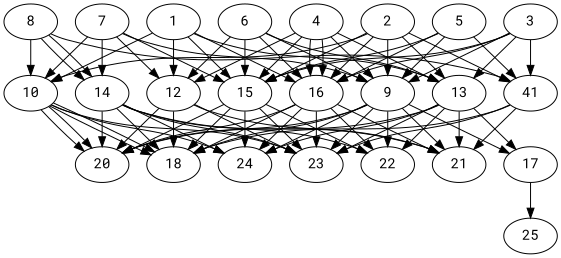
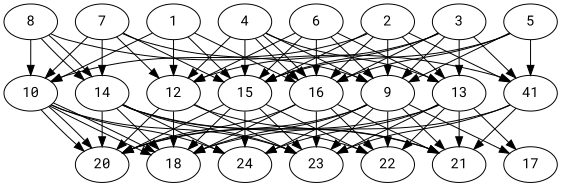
(311, 57) -> none
none -> (322, 57)
(284, 125) -> none
(531, 236) -> none
